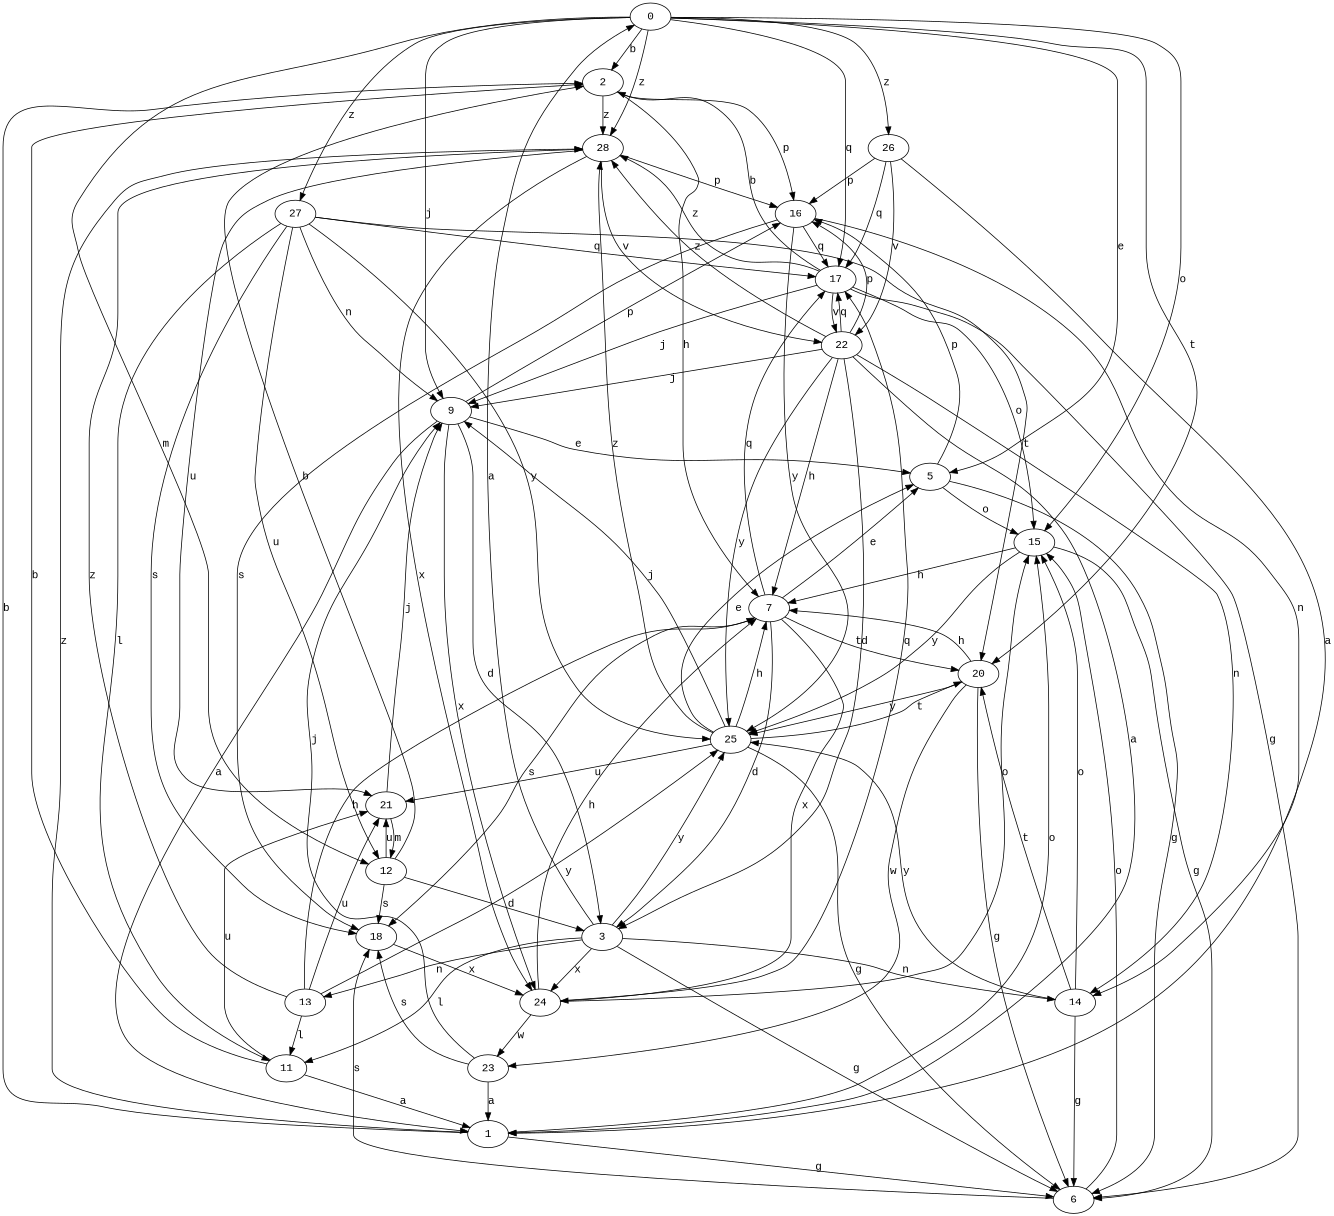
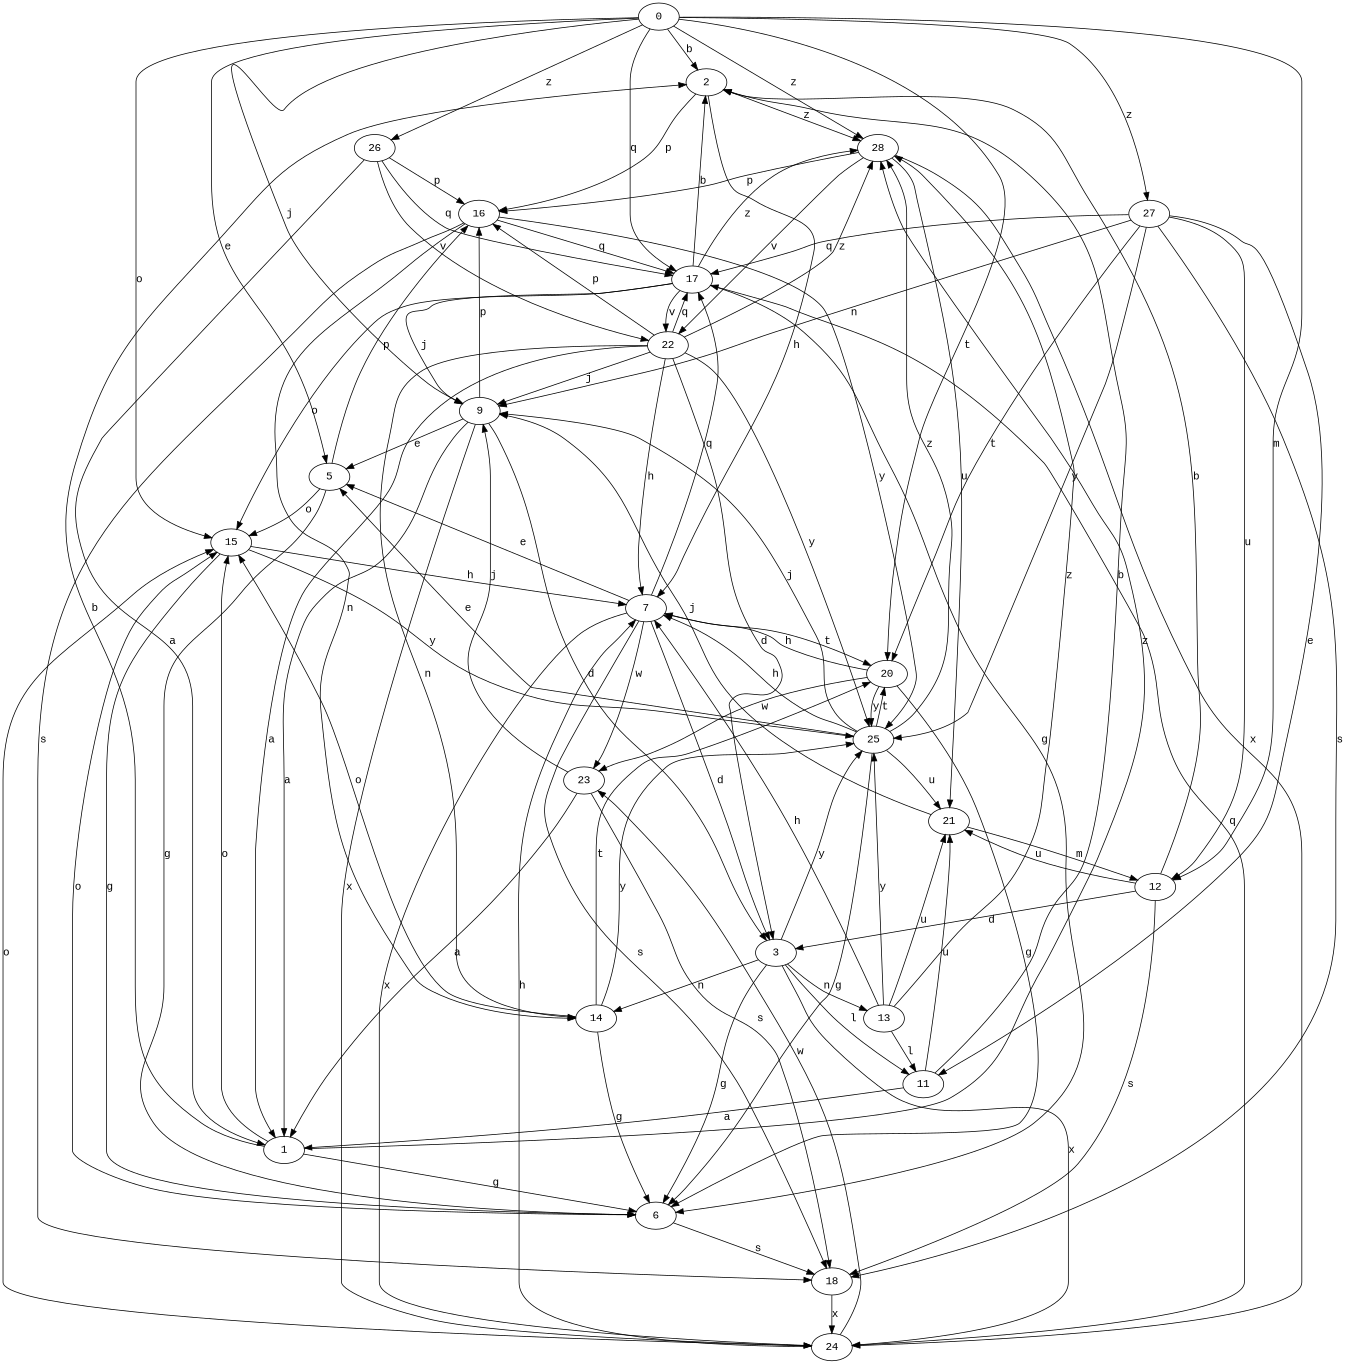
(488, 465) -> none
(120, 641) -> (1311, 641)
none -> (626, 694)
